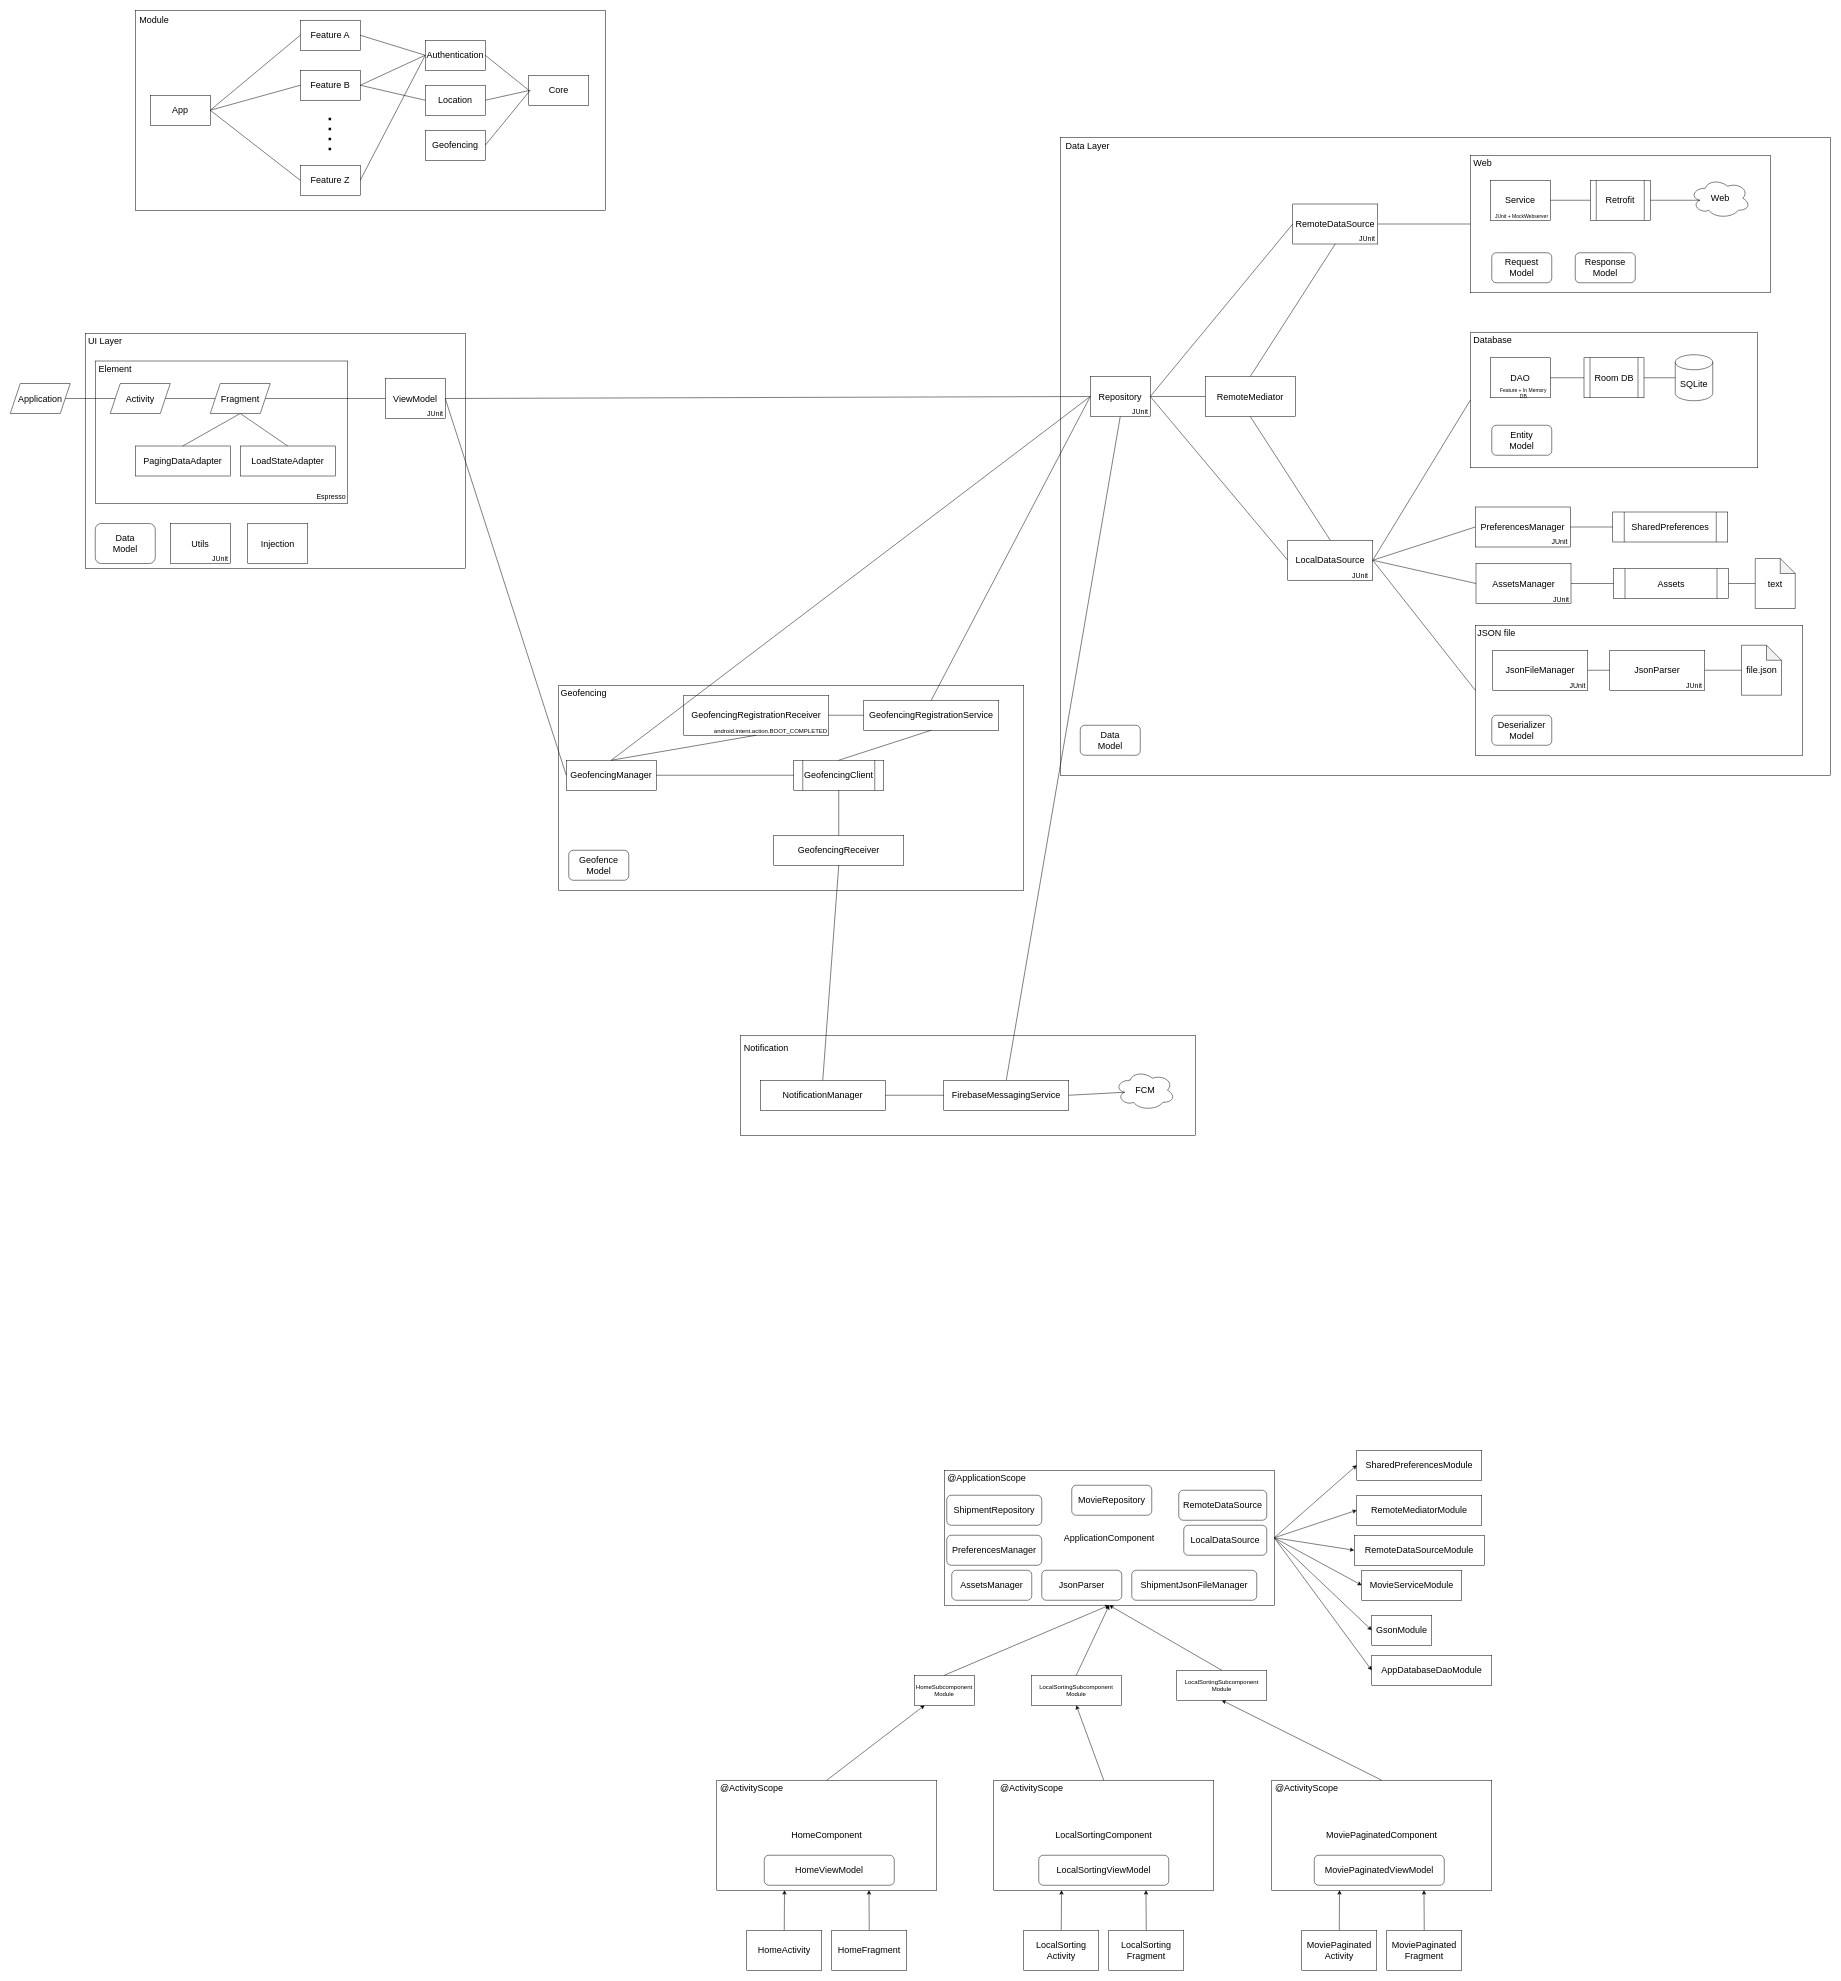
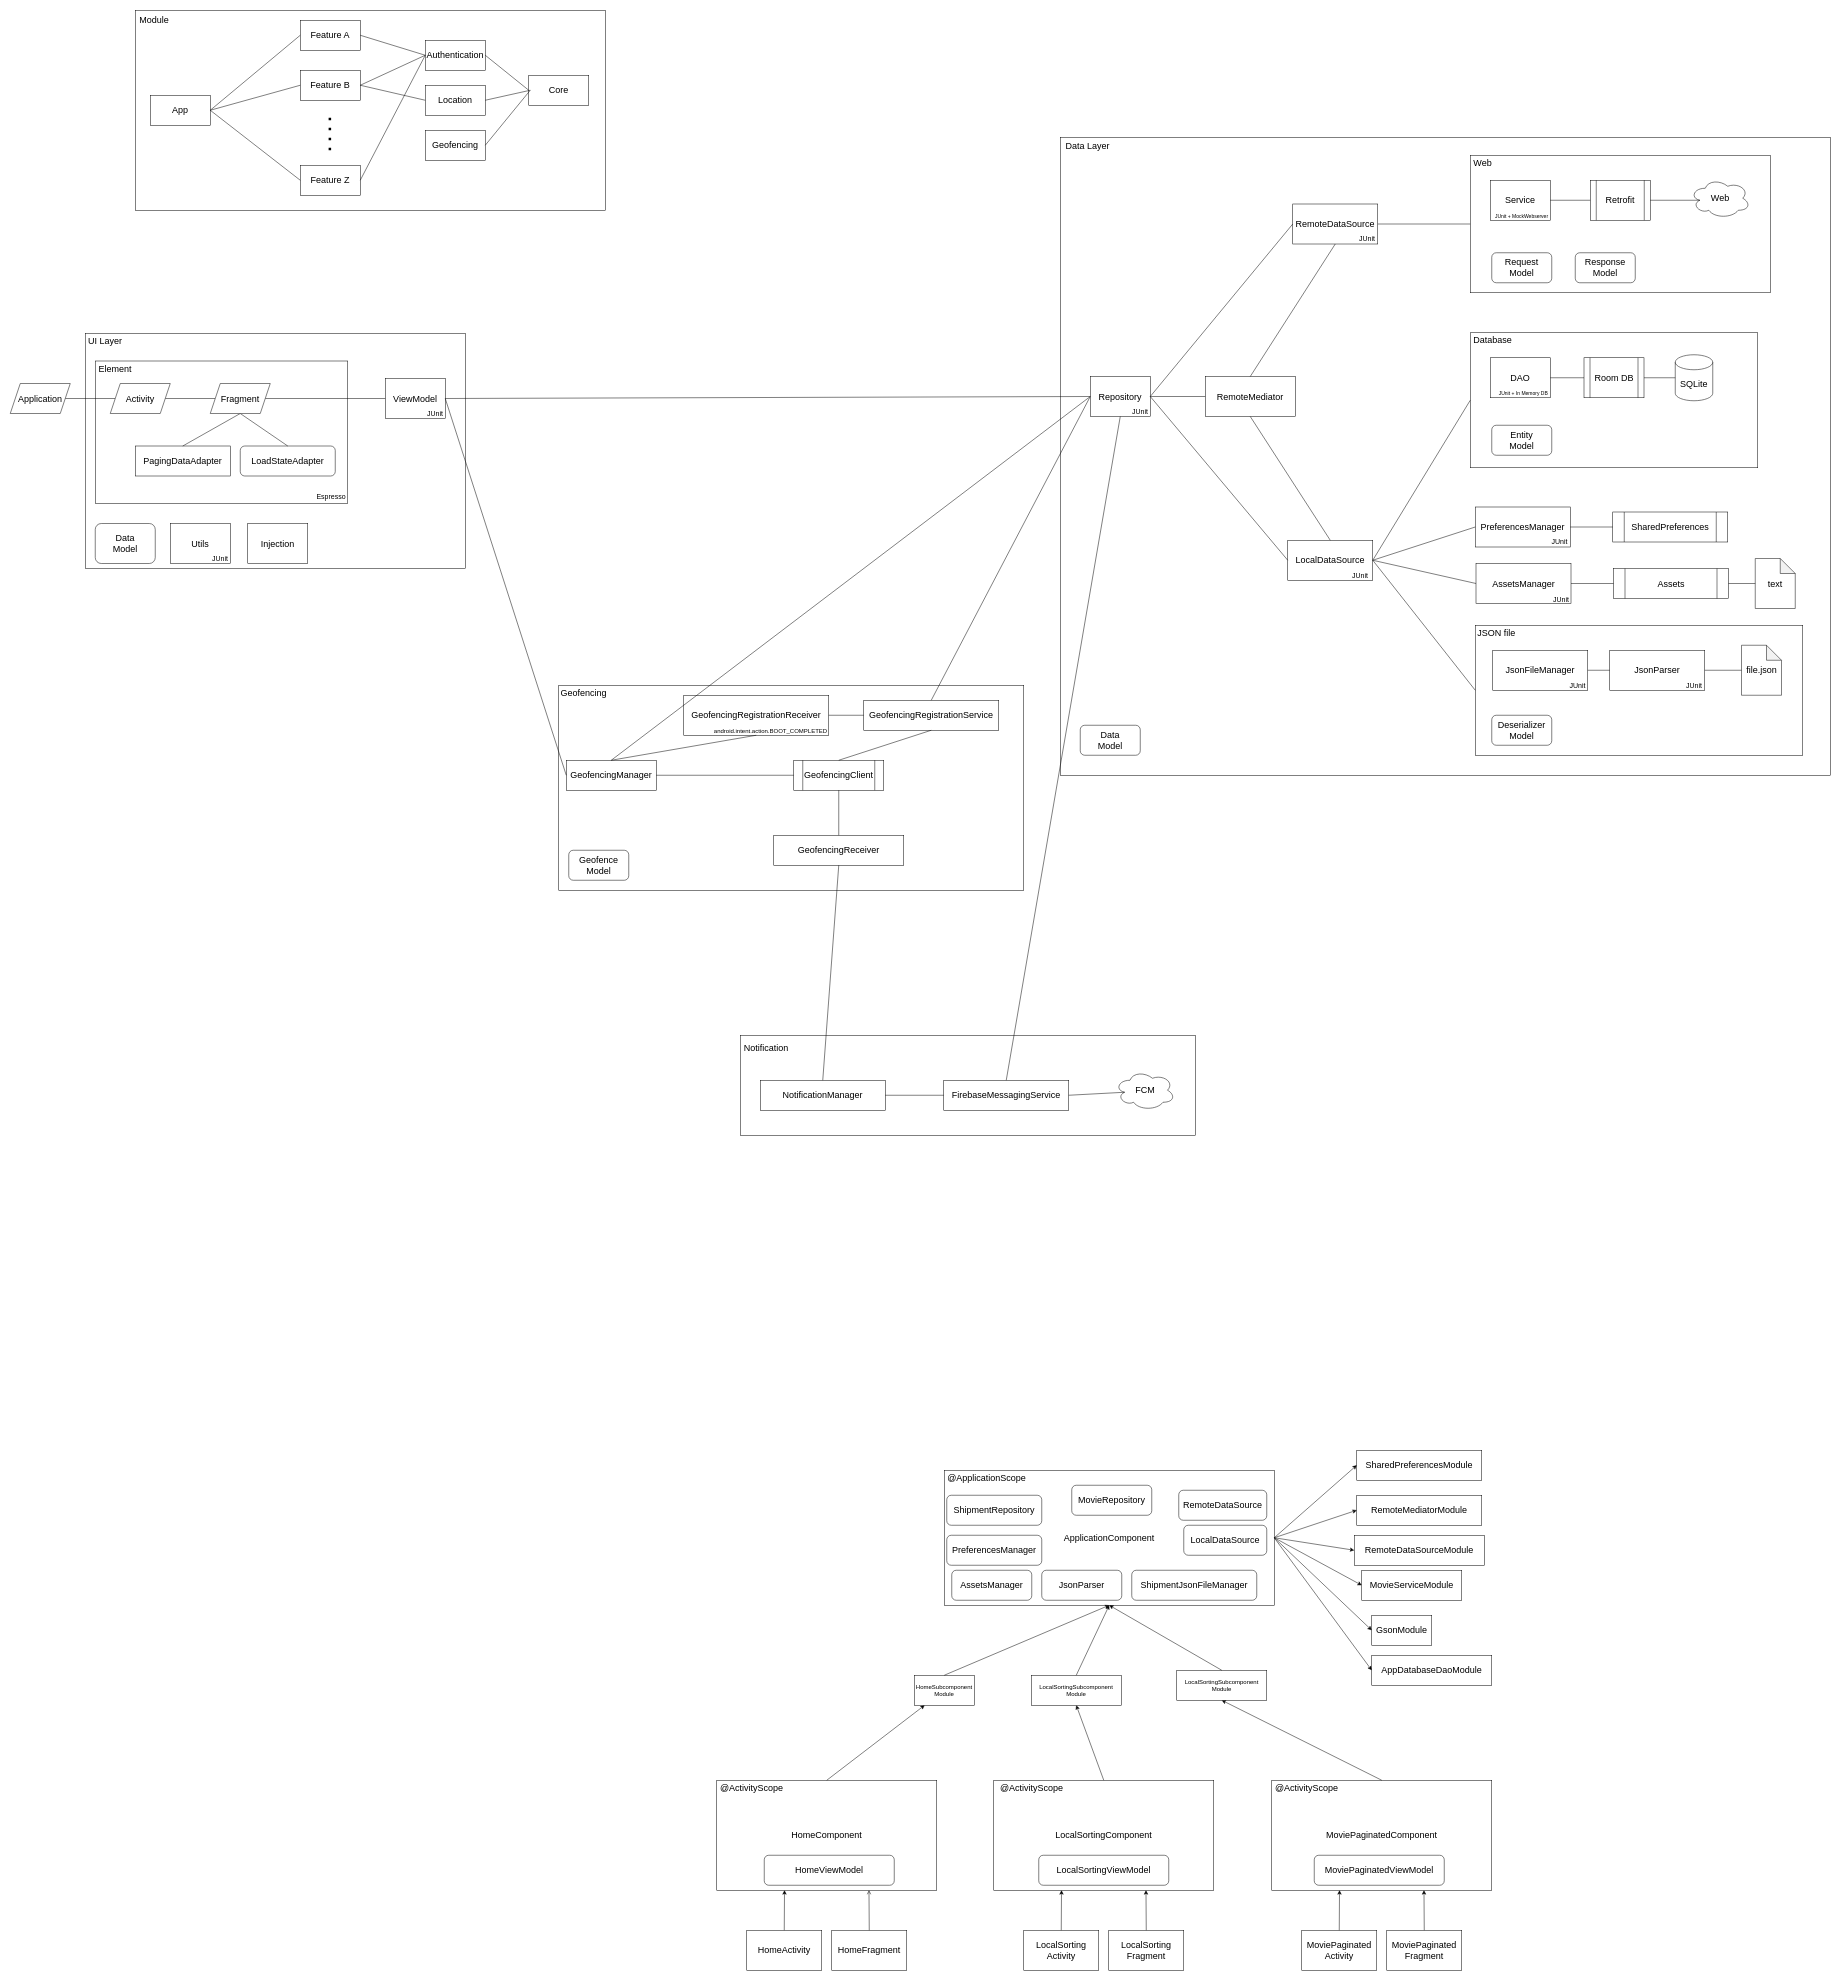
(1524, 393) -> (1524, 393)
(288, 461) -> (288, 461)
(869, 1894) -> (869, 1893)
